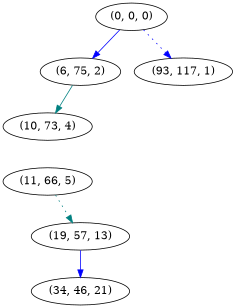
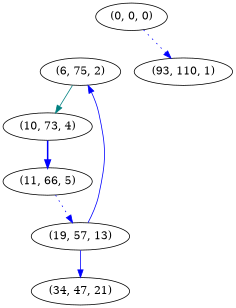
(109, 41) -> (104, 158)
(183, 72) -> (183, 72)
none -> (48, 150)
(62, 206) -> (62, 206)
(80, 291) -> (80, 291)
